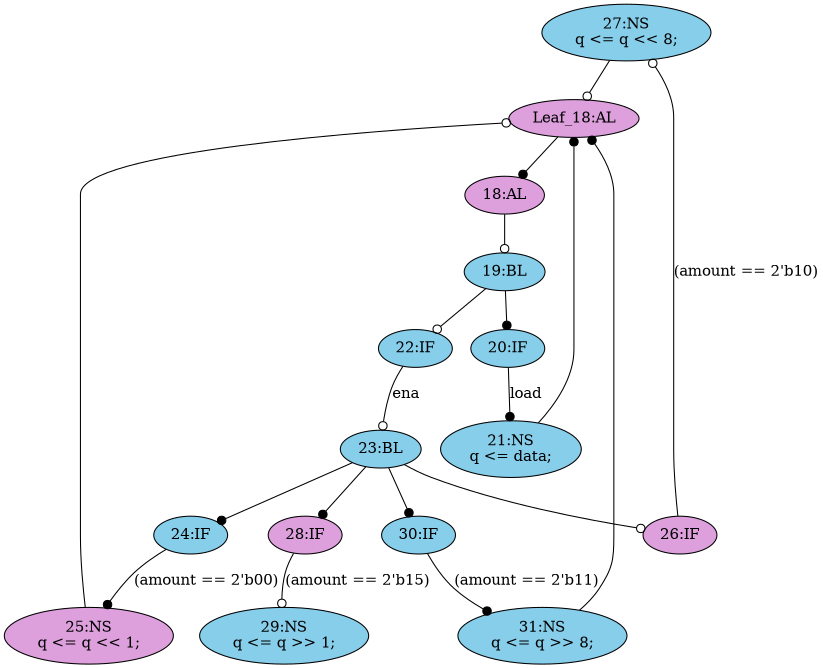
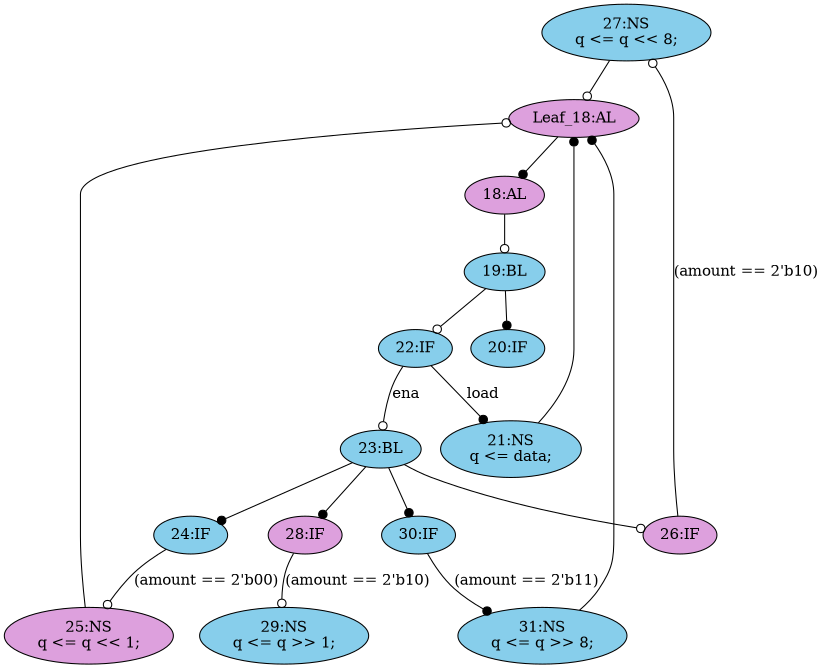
(509, 390) -> (456, 391)
(135, 572) -> (135, 572)
(358, 581) -> (358, 581)
